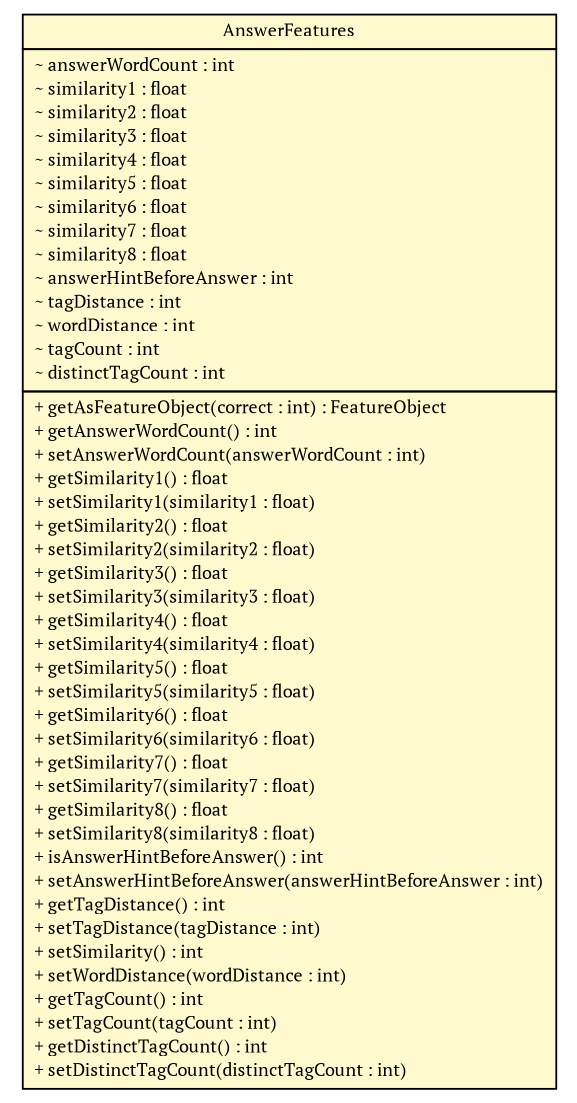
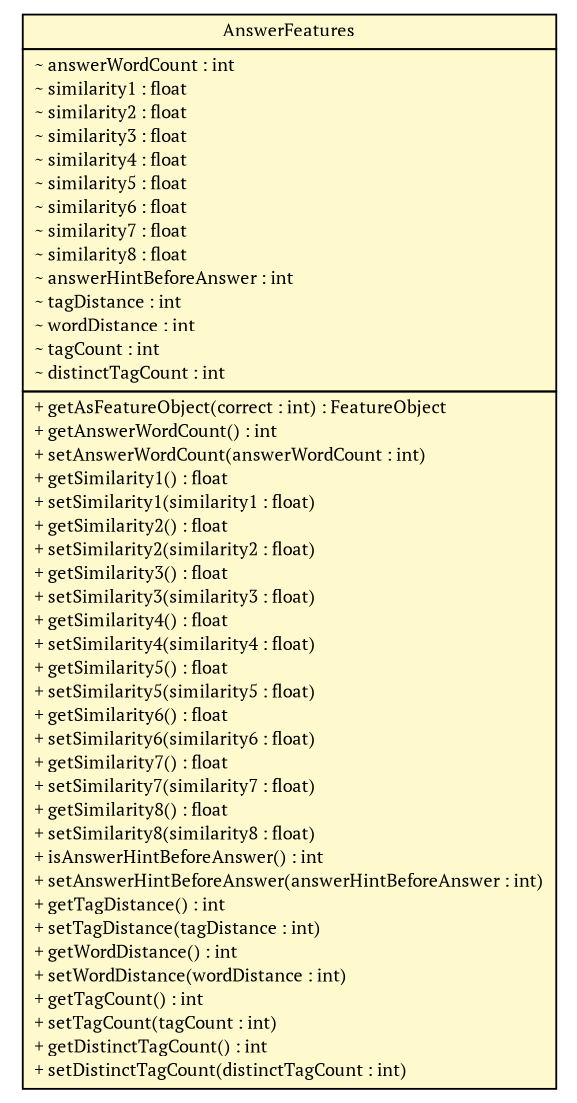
(119, 952) -> (137, 952)
